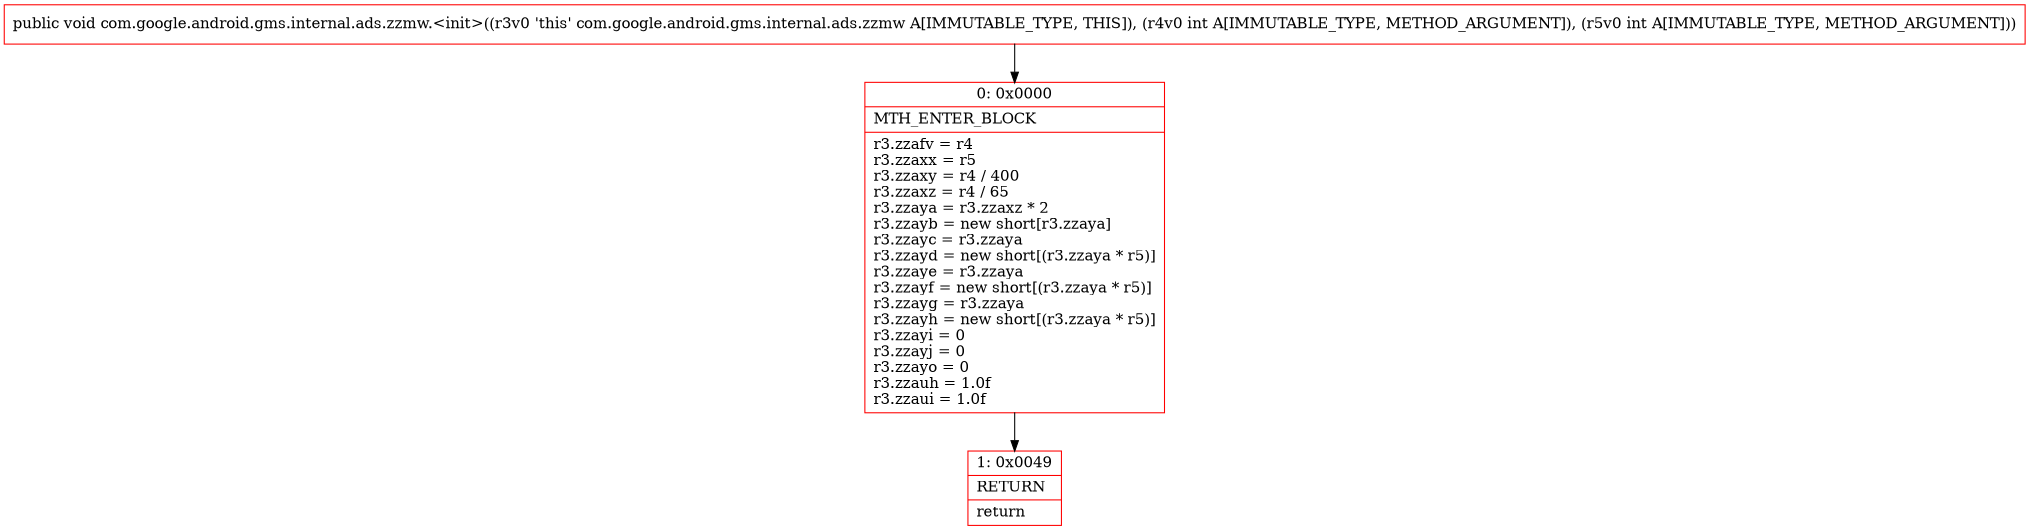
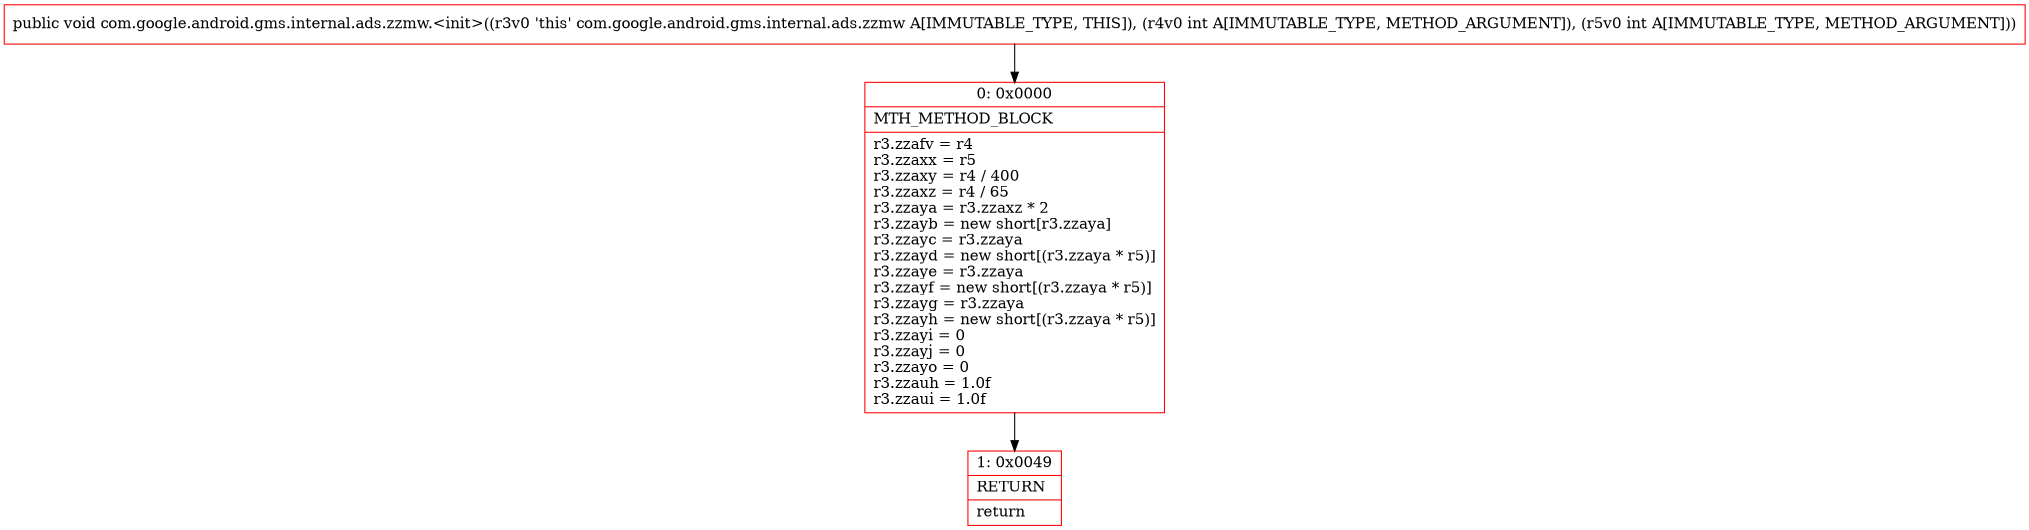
(955, 119) -> (963, 119)
